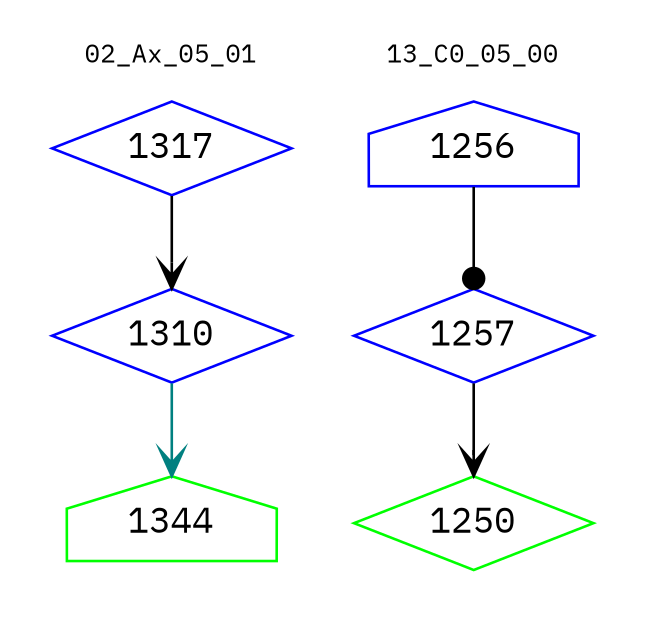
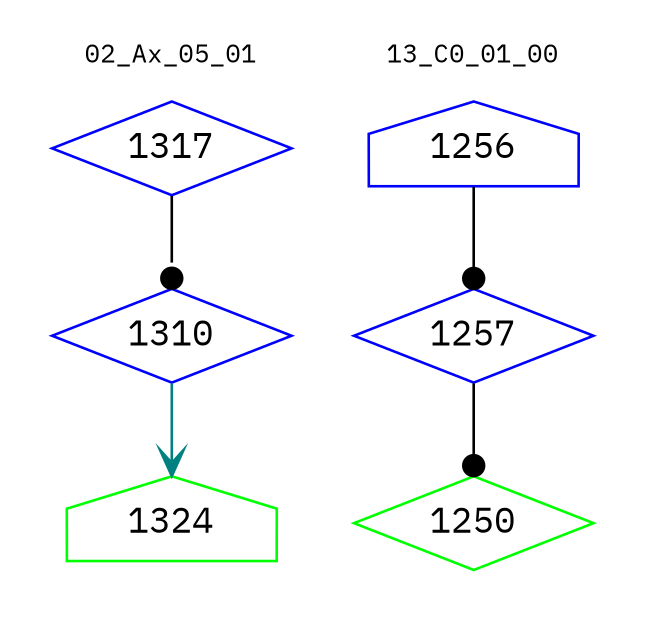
(474, 56) -> (474, 56)
(172, 229) -> (172, 229)
(474, 419) -> (474, 419)
(172, 523) -> (172, 523)
